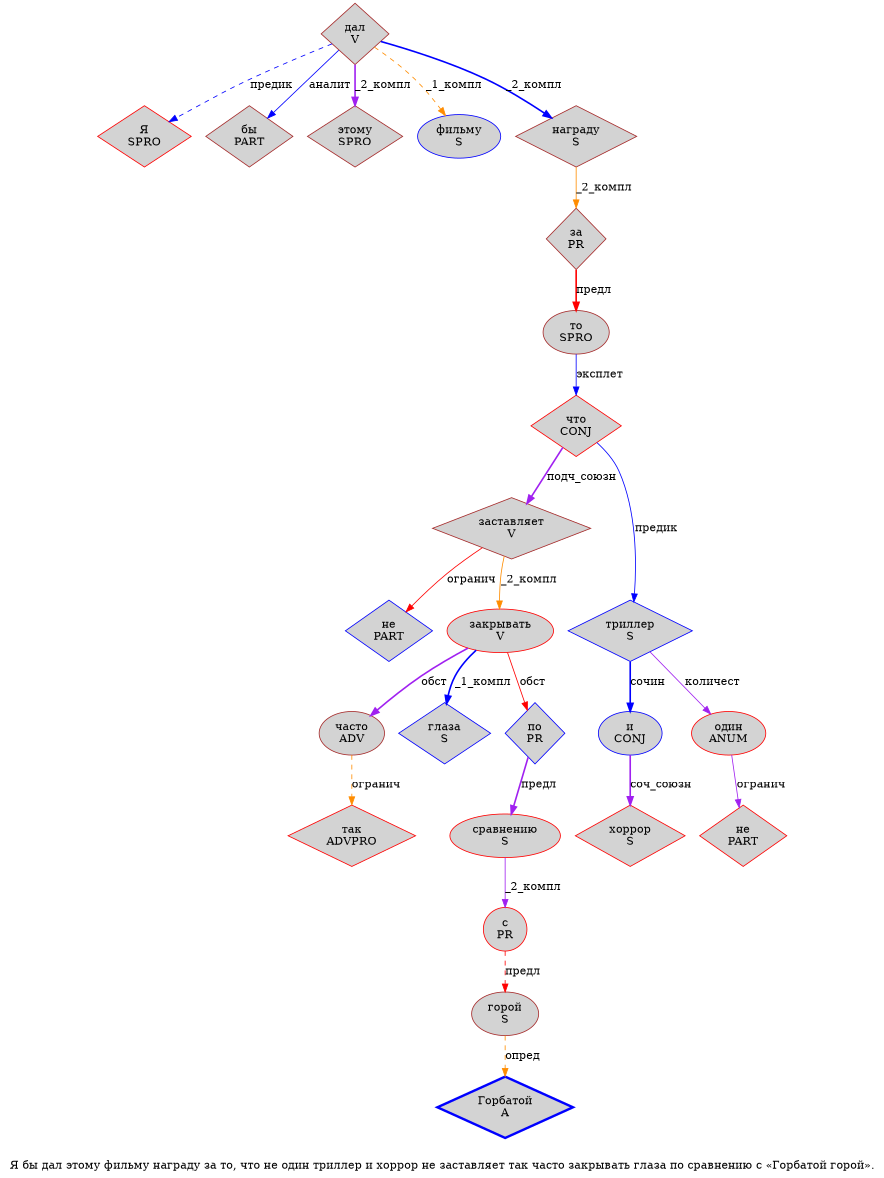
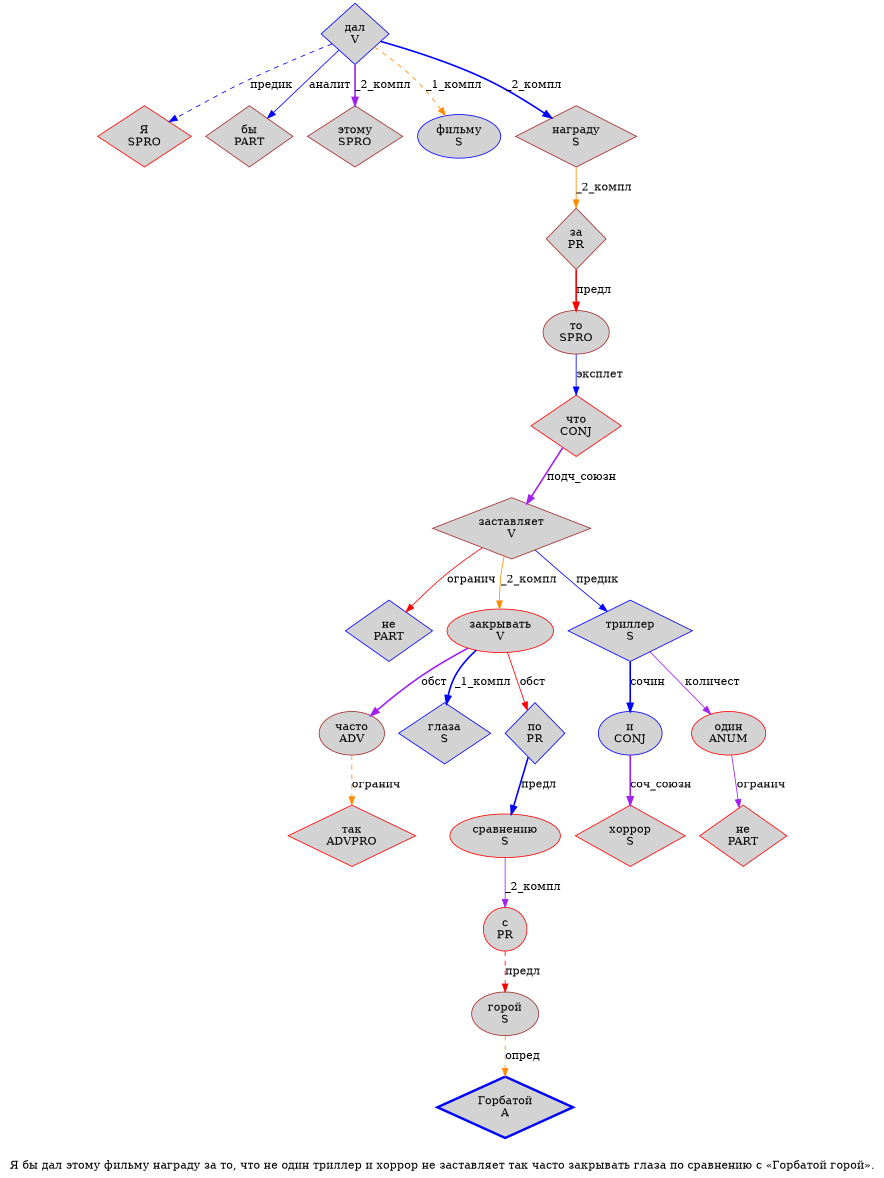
(355, 34) -> (355, 34)
(631, 514) -> (568, 578)
(521, 782) -> (521, 782)
